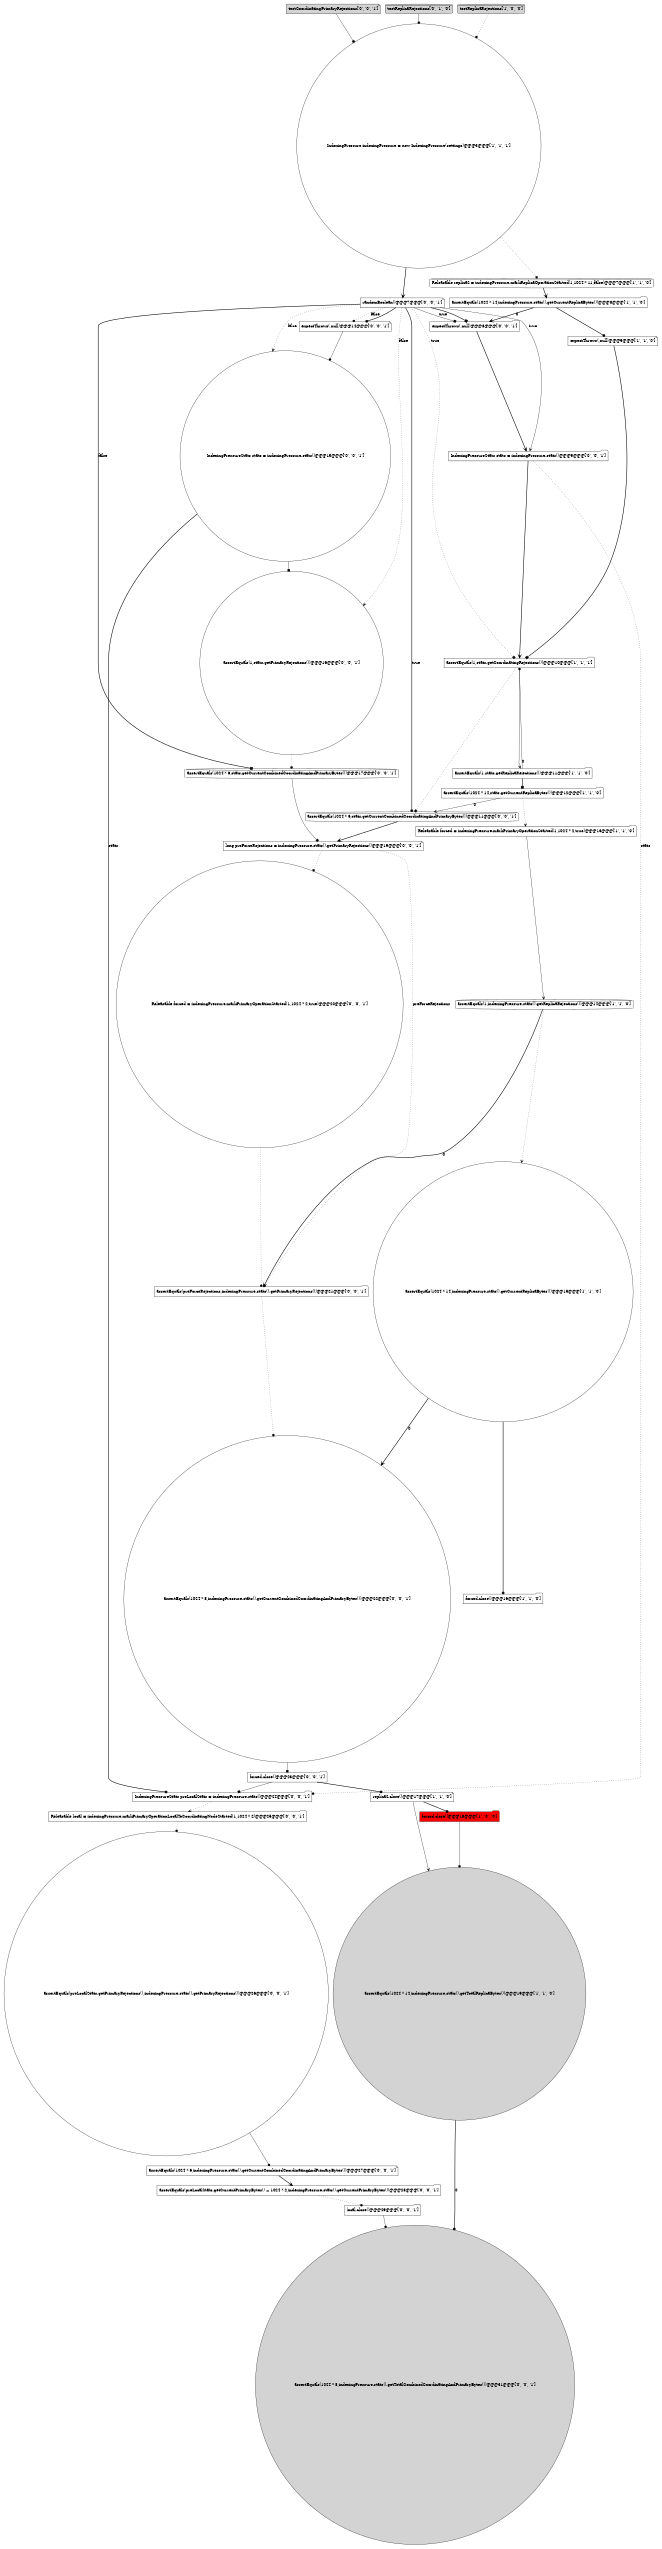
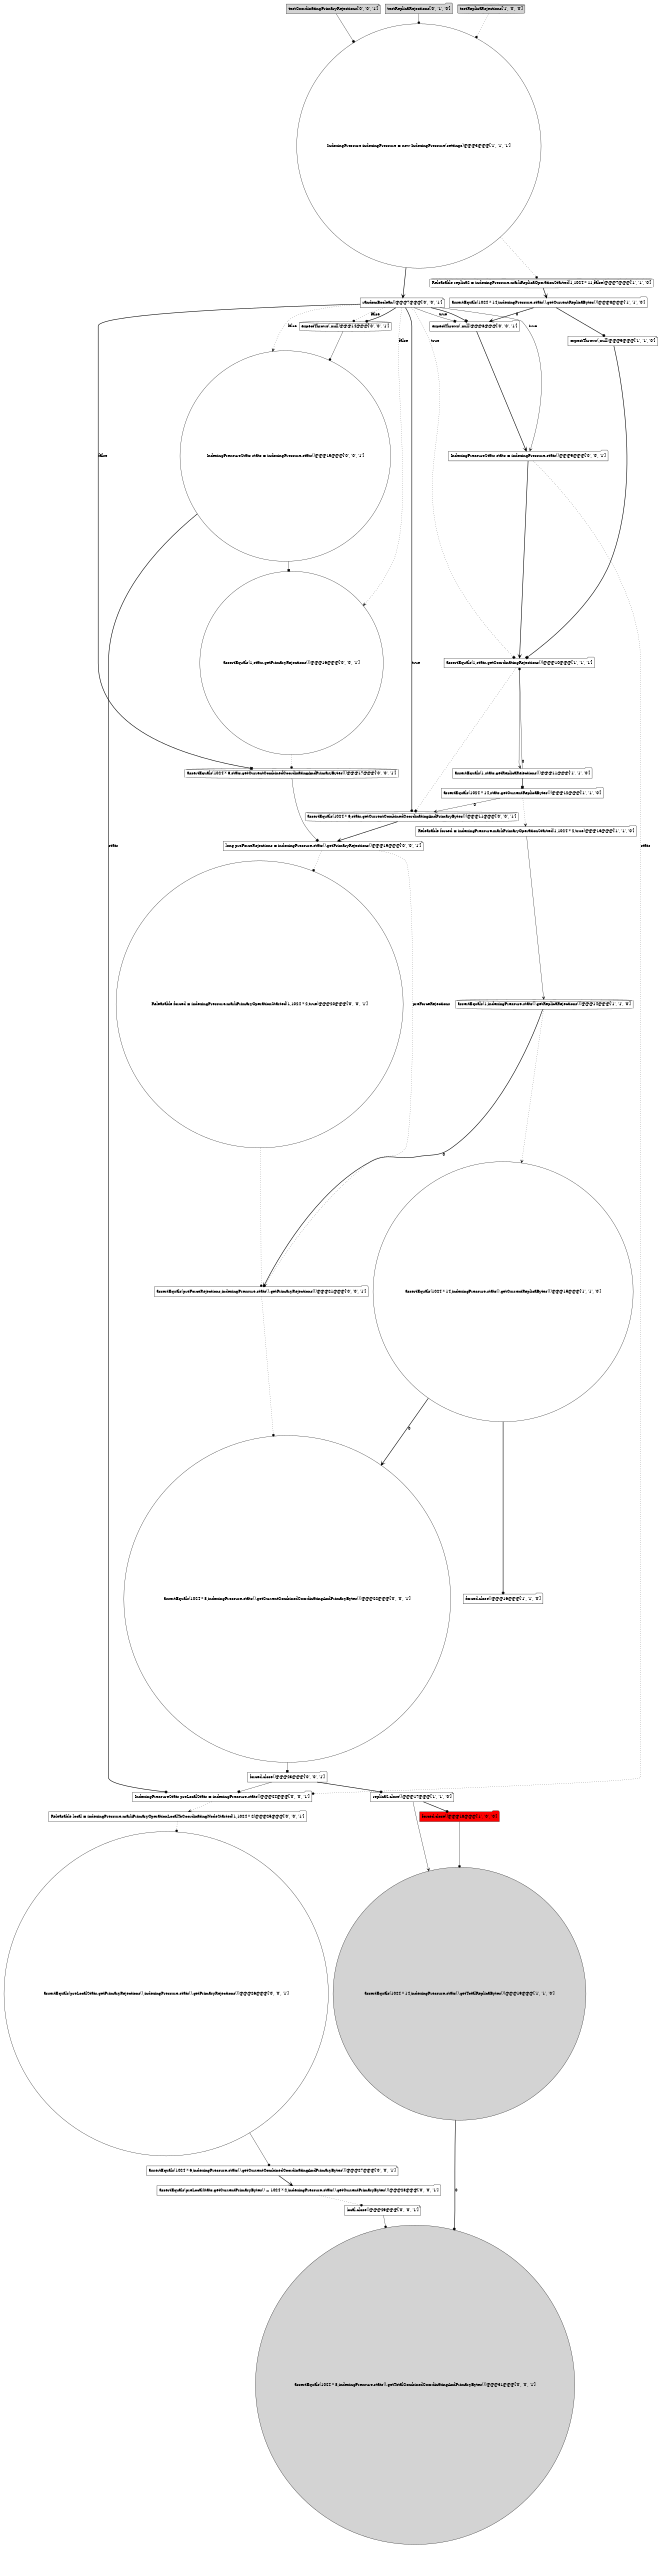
(419, 9) -> (419, 9)
(345, 326) -> (345, 326)
(383, 2210) -> (383, 2210)
